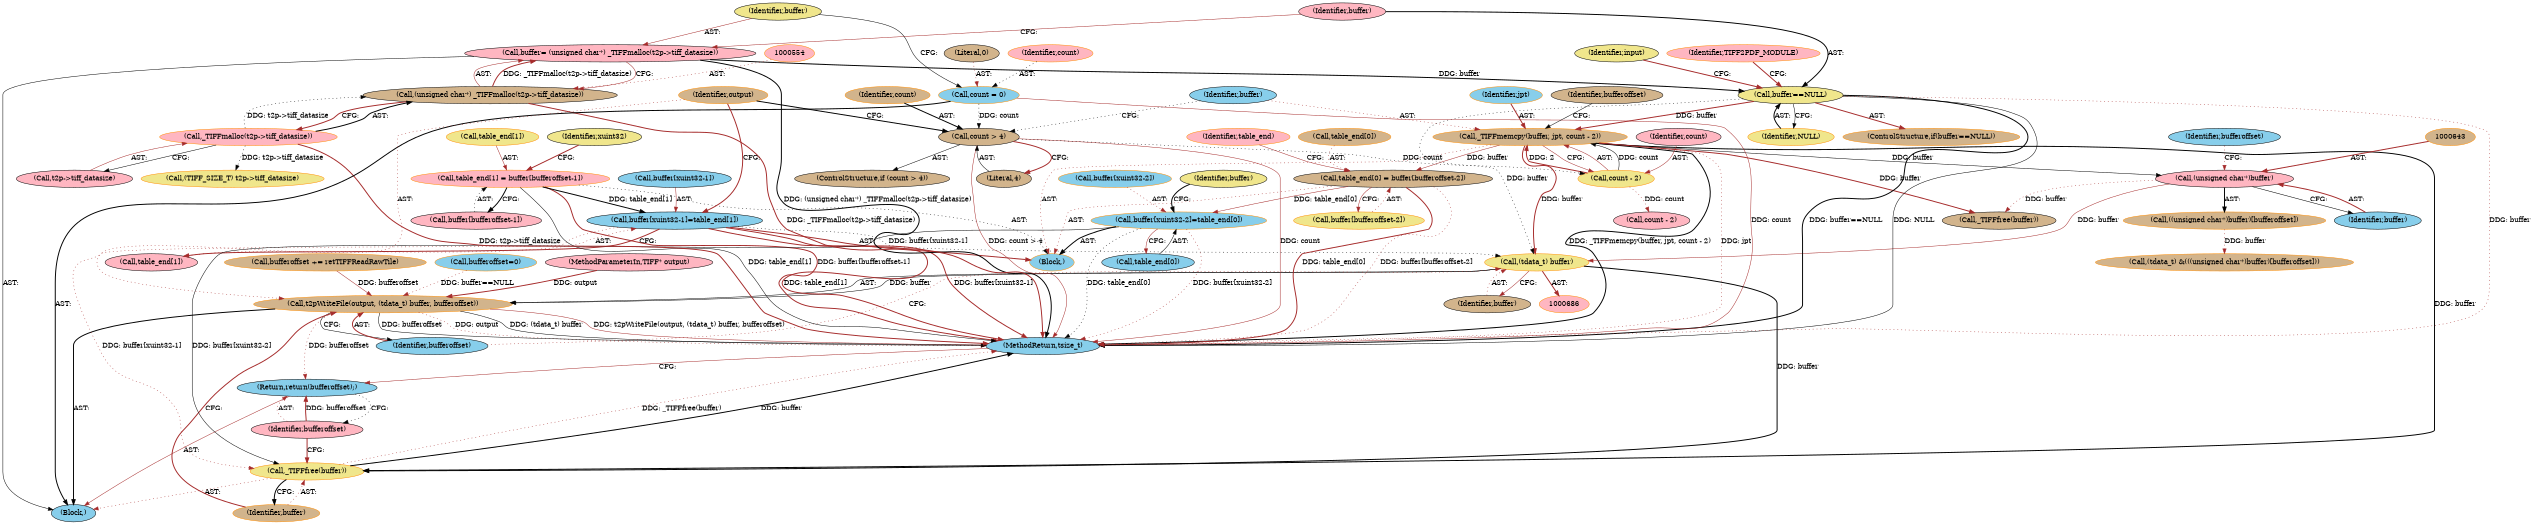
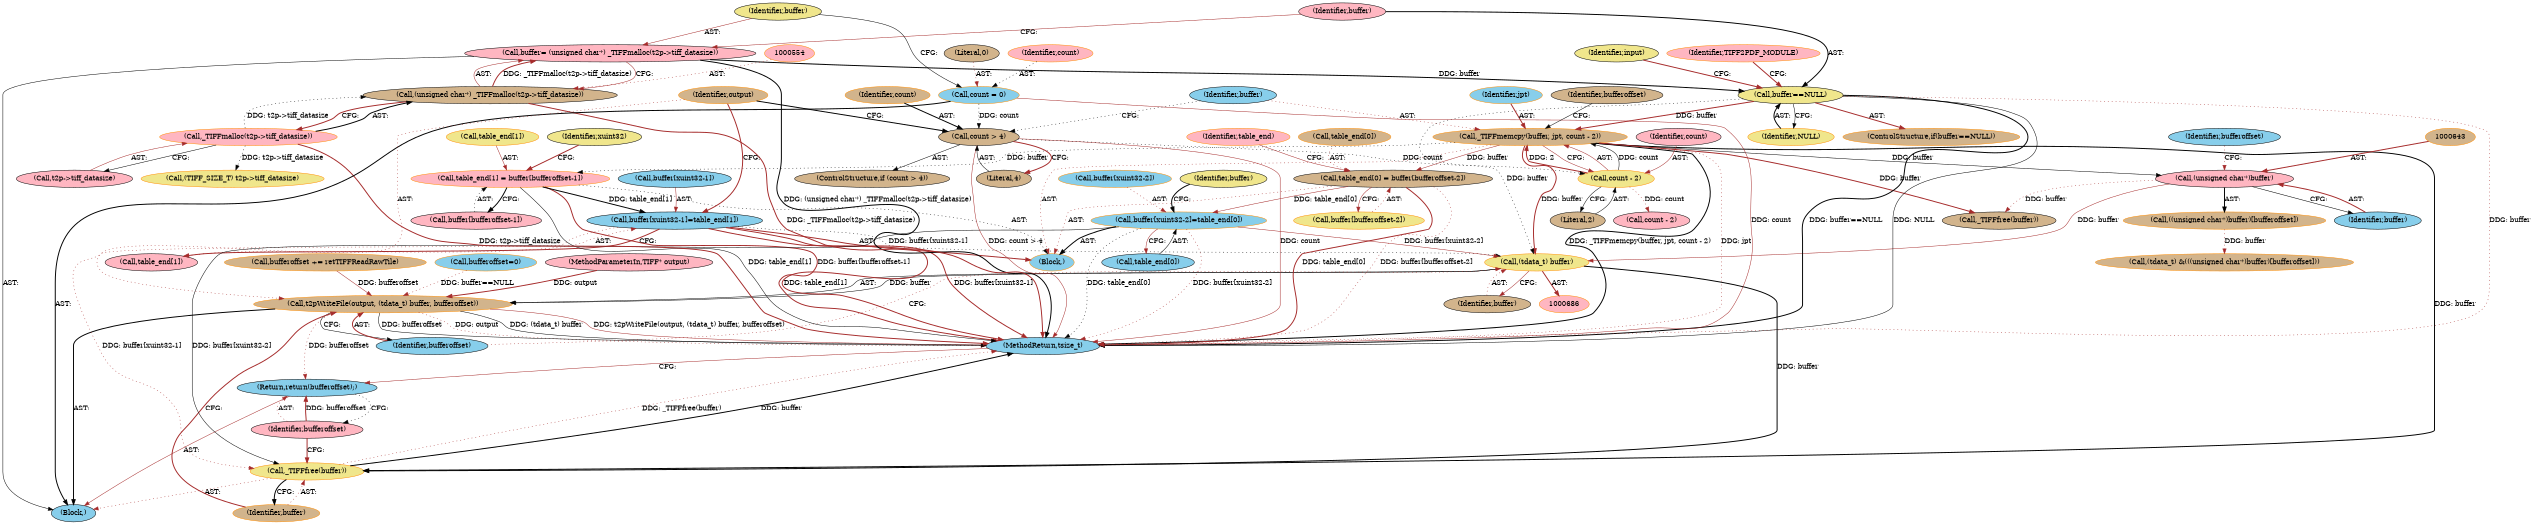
none -> (1017, 153)
none -> (1578, 221)
none -> (1353, 239)
